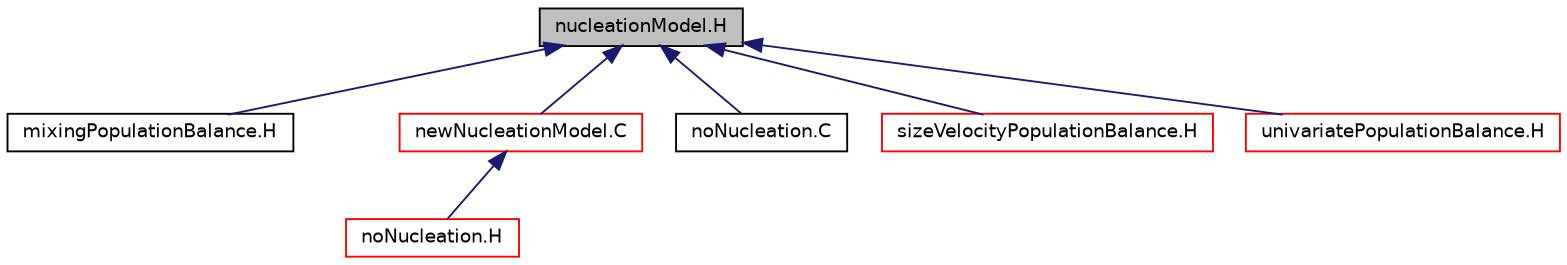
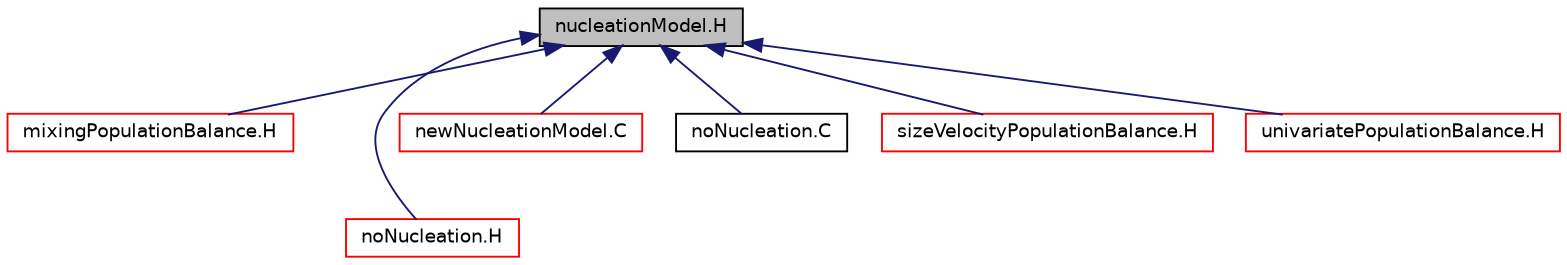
(150, 133) -> (150, 133)
(470, 193) -> (397, 98)
